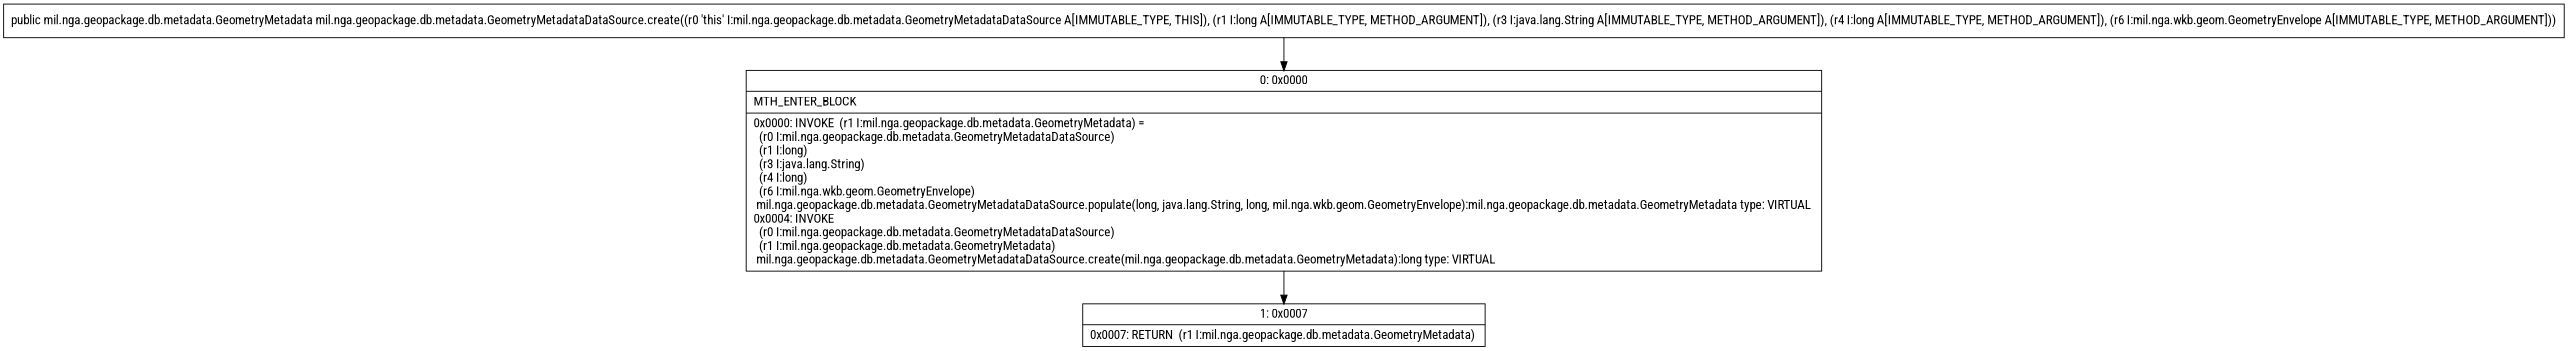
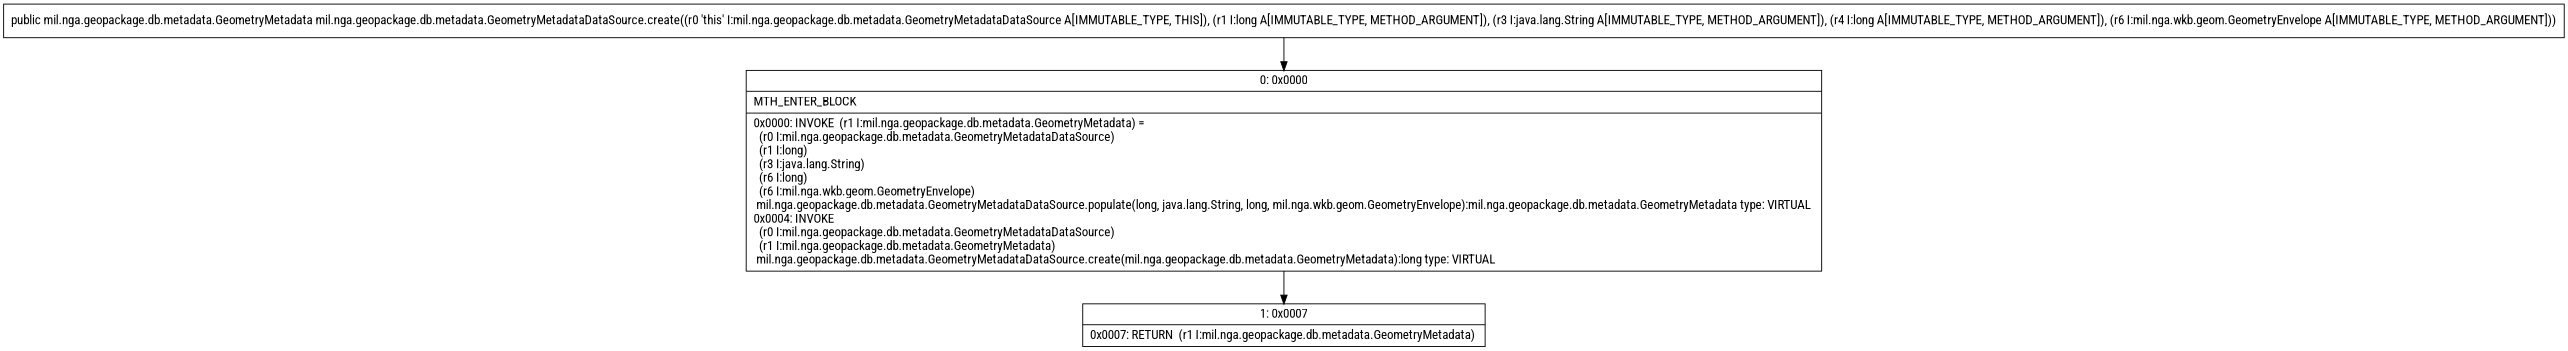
(781, 178) -> (781, 178)
